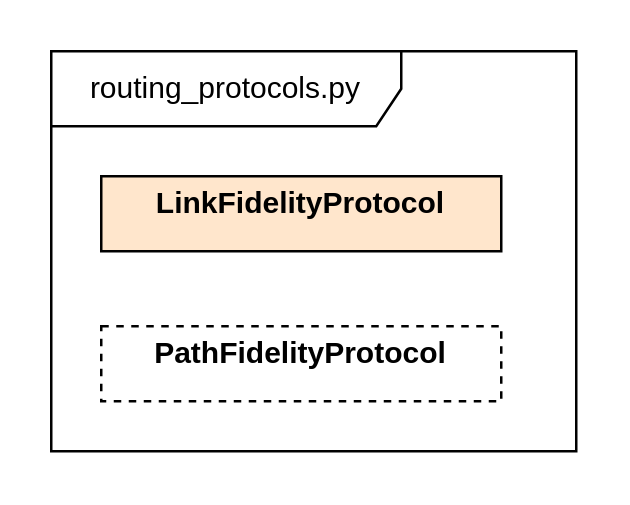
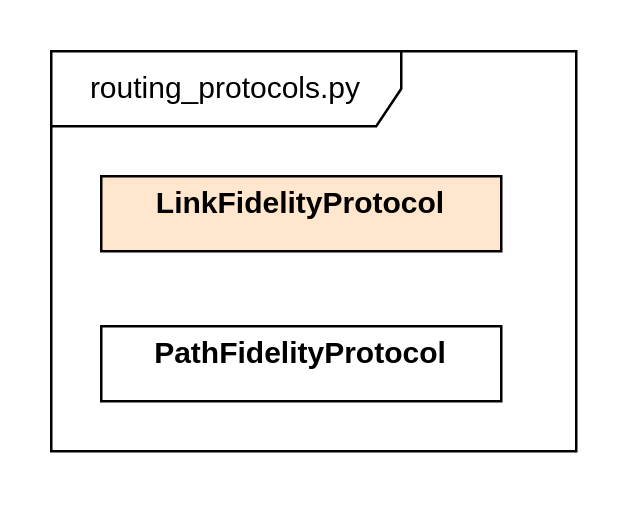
(301, 364) -> (301, 364)
